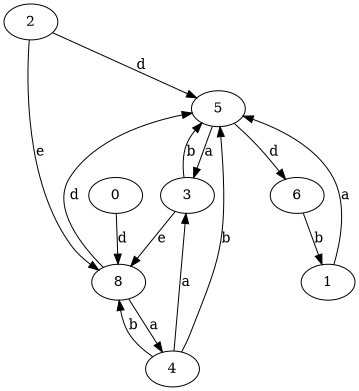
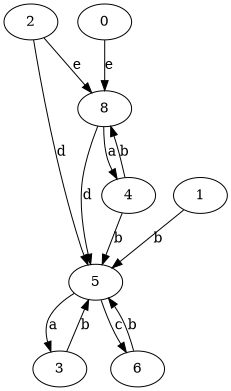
(274, 152) -> (119, 326)
(346, 195) -> (159, 239)
(311, 234) -> (126, 328)
(156, 235) -> none
(123, 239) -> (109, 65)
(180, 287) -> none
